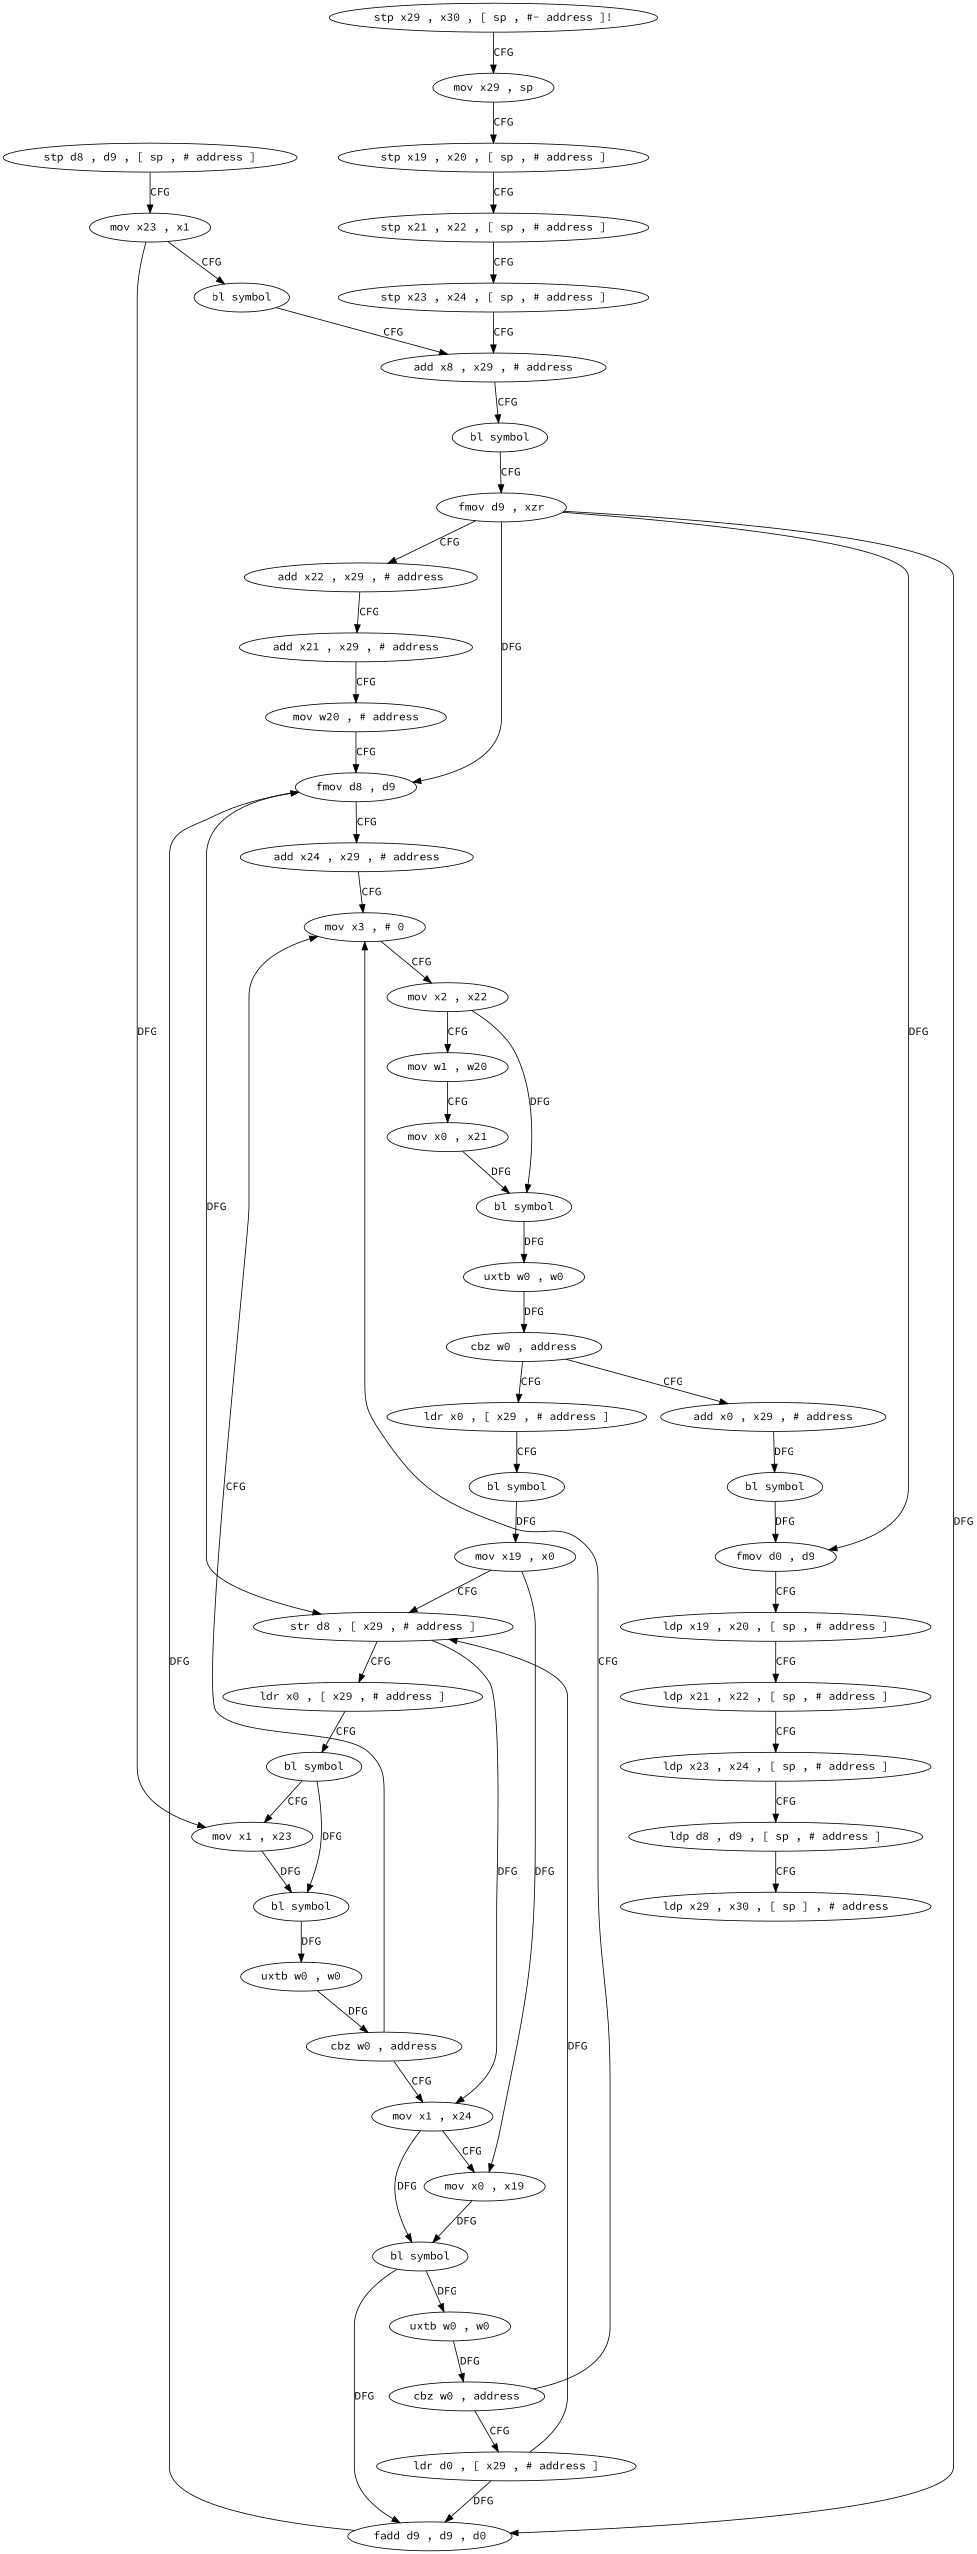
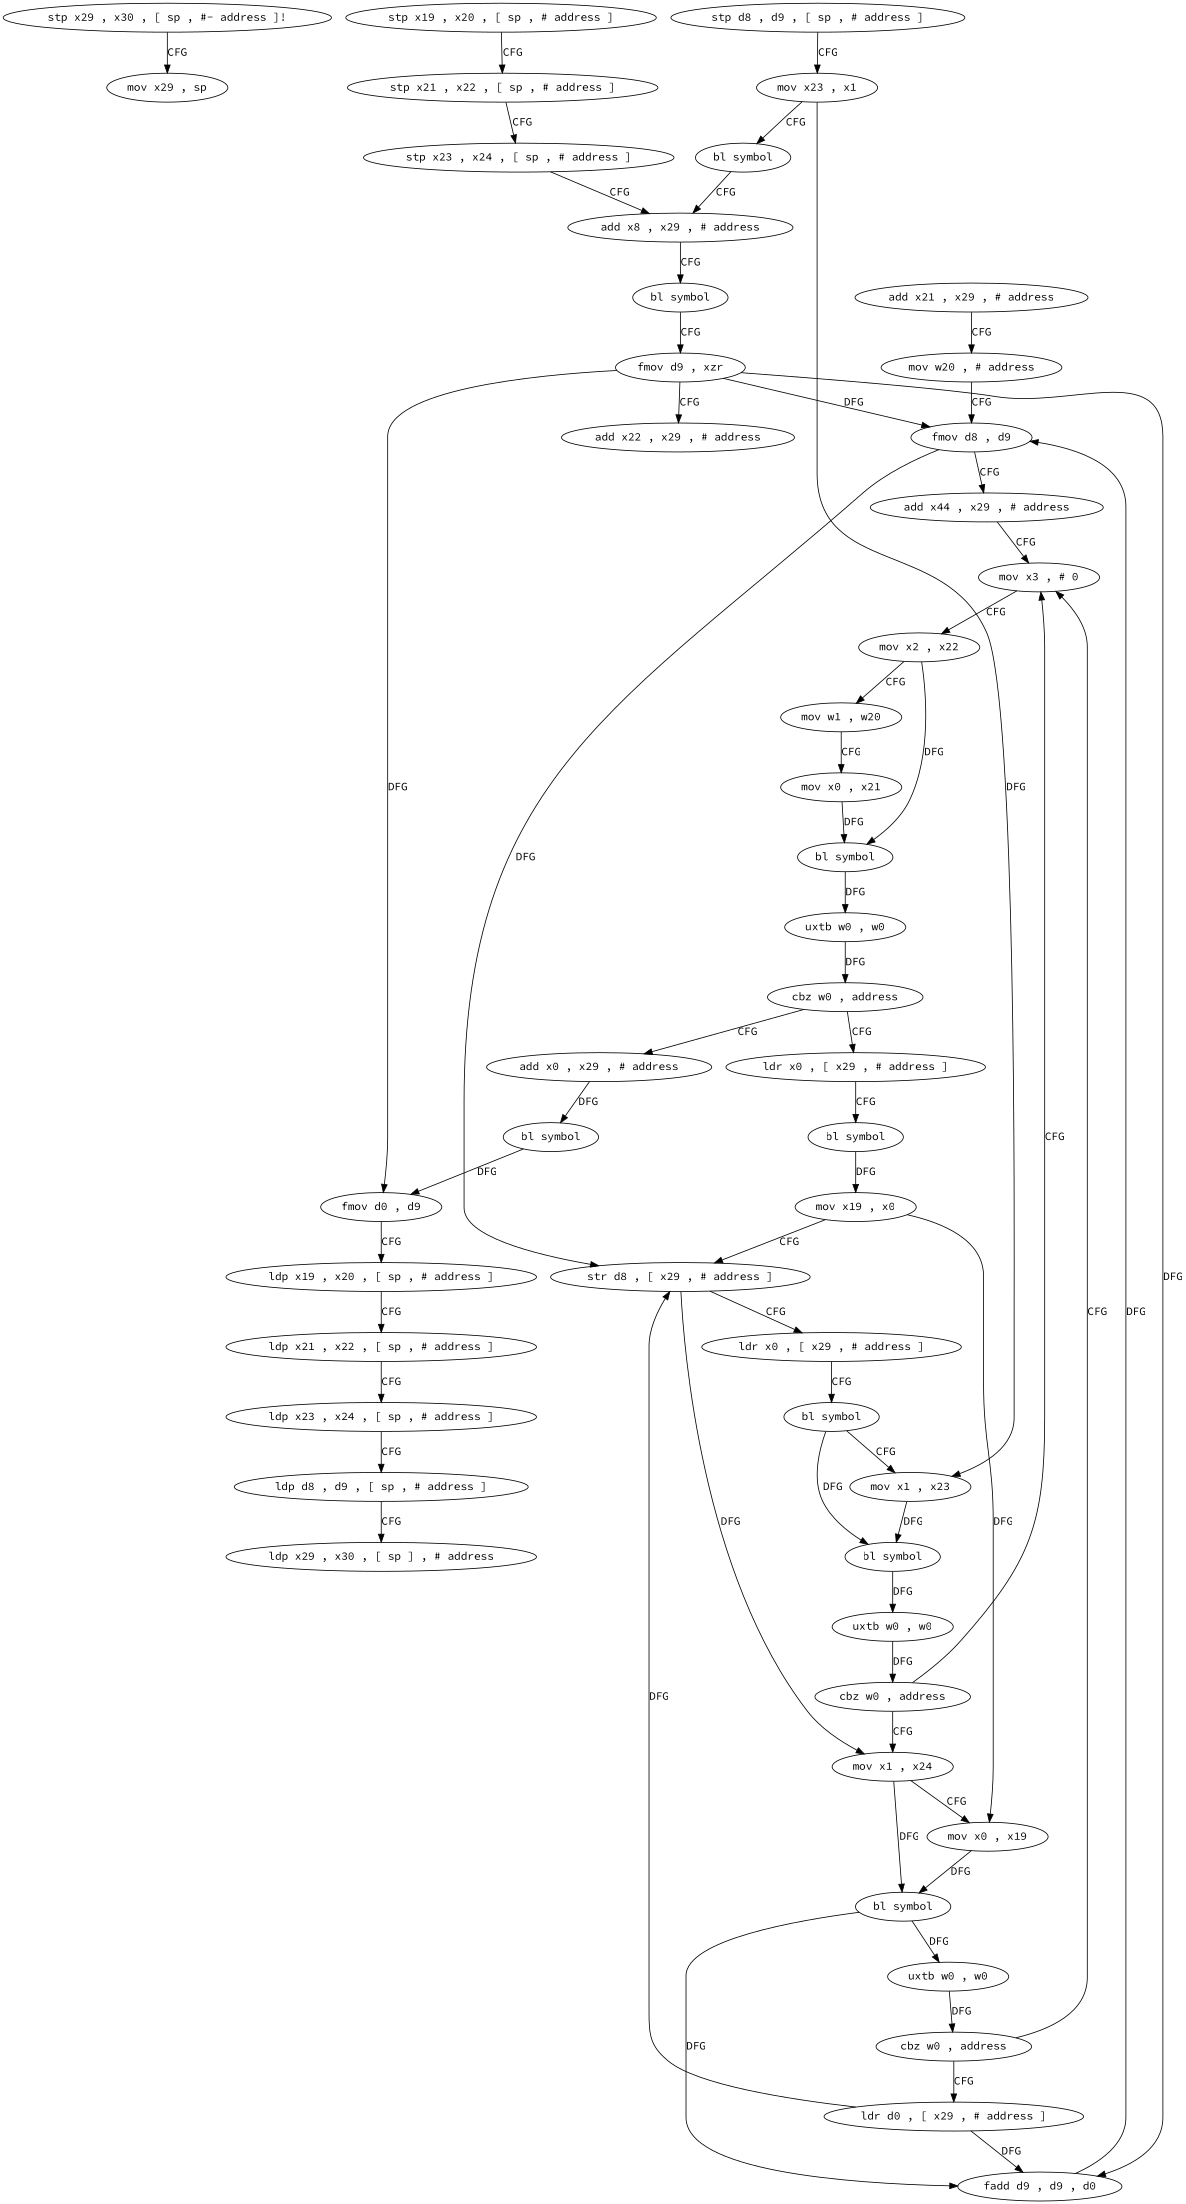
(493, 119) -> none
(359, 608) -> none
(357, 857) -> (987, 507)
